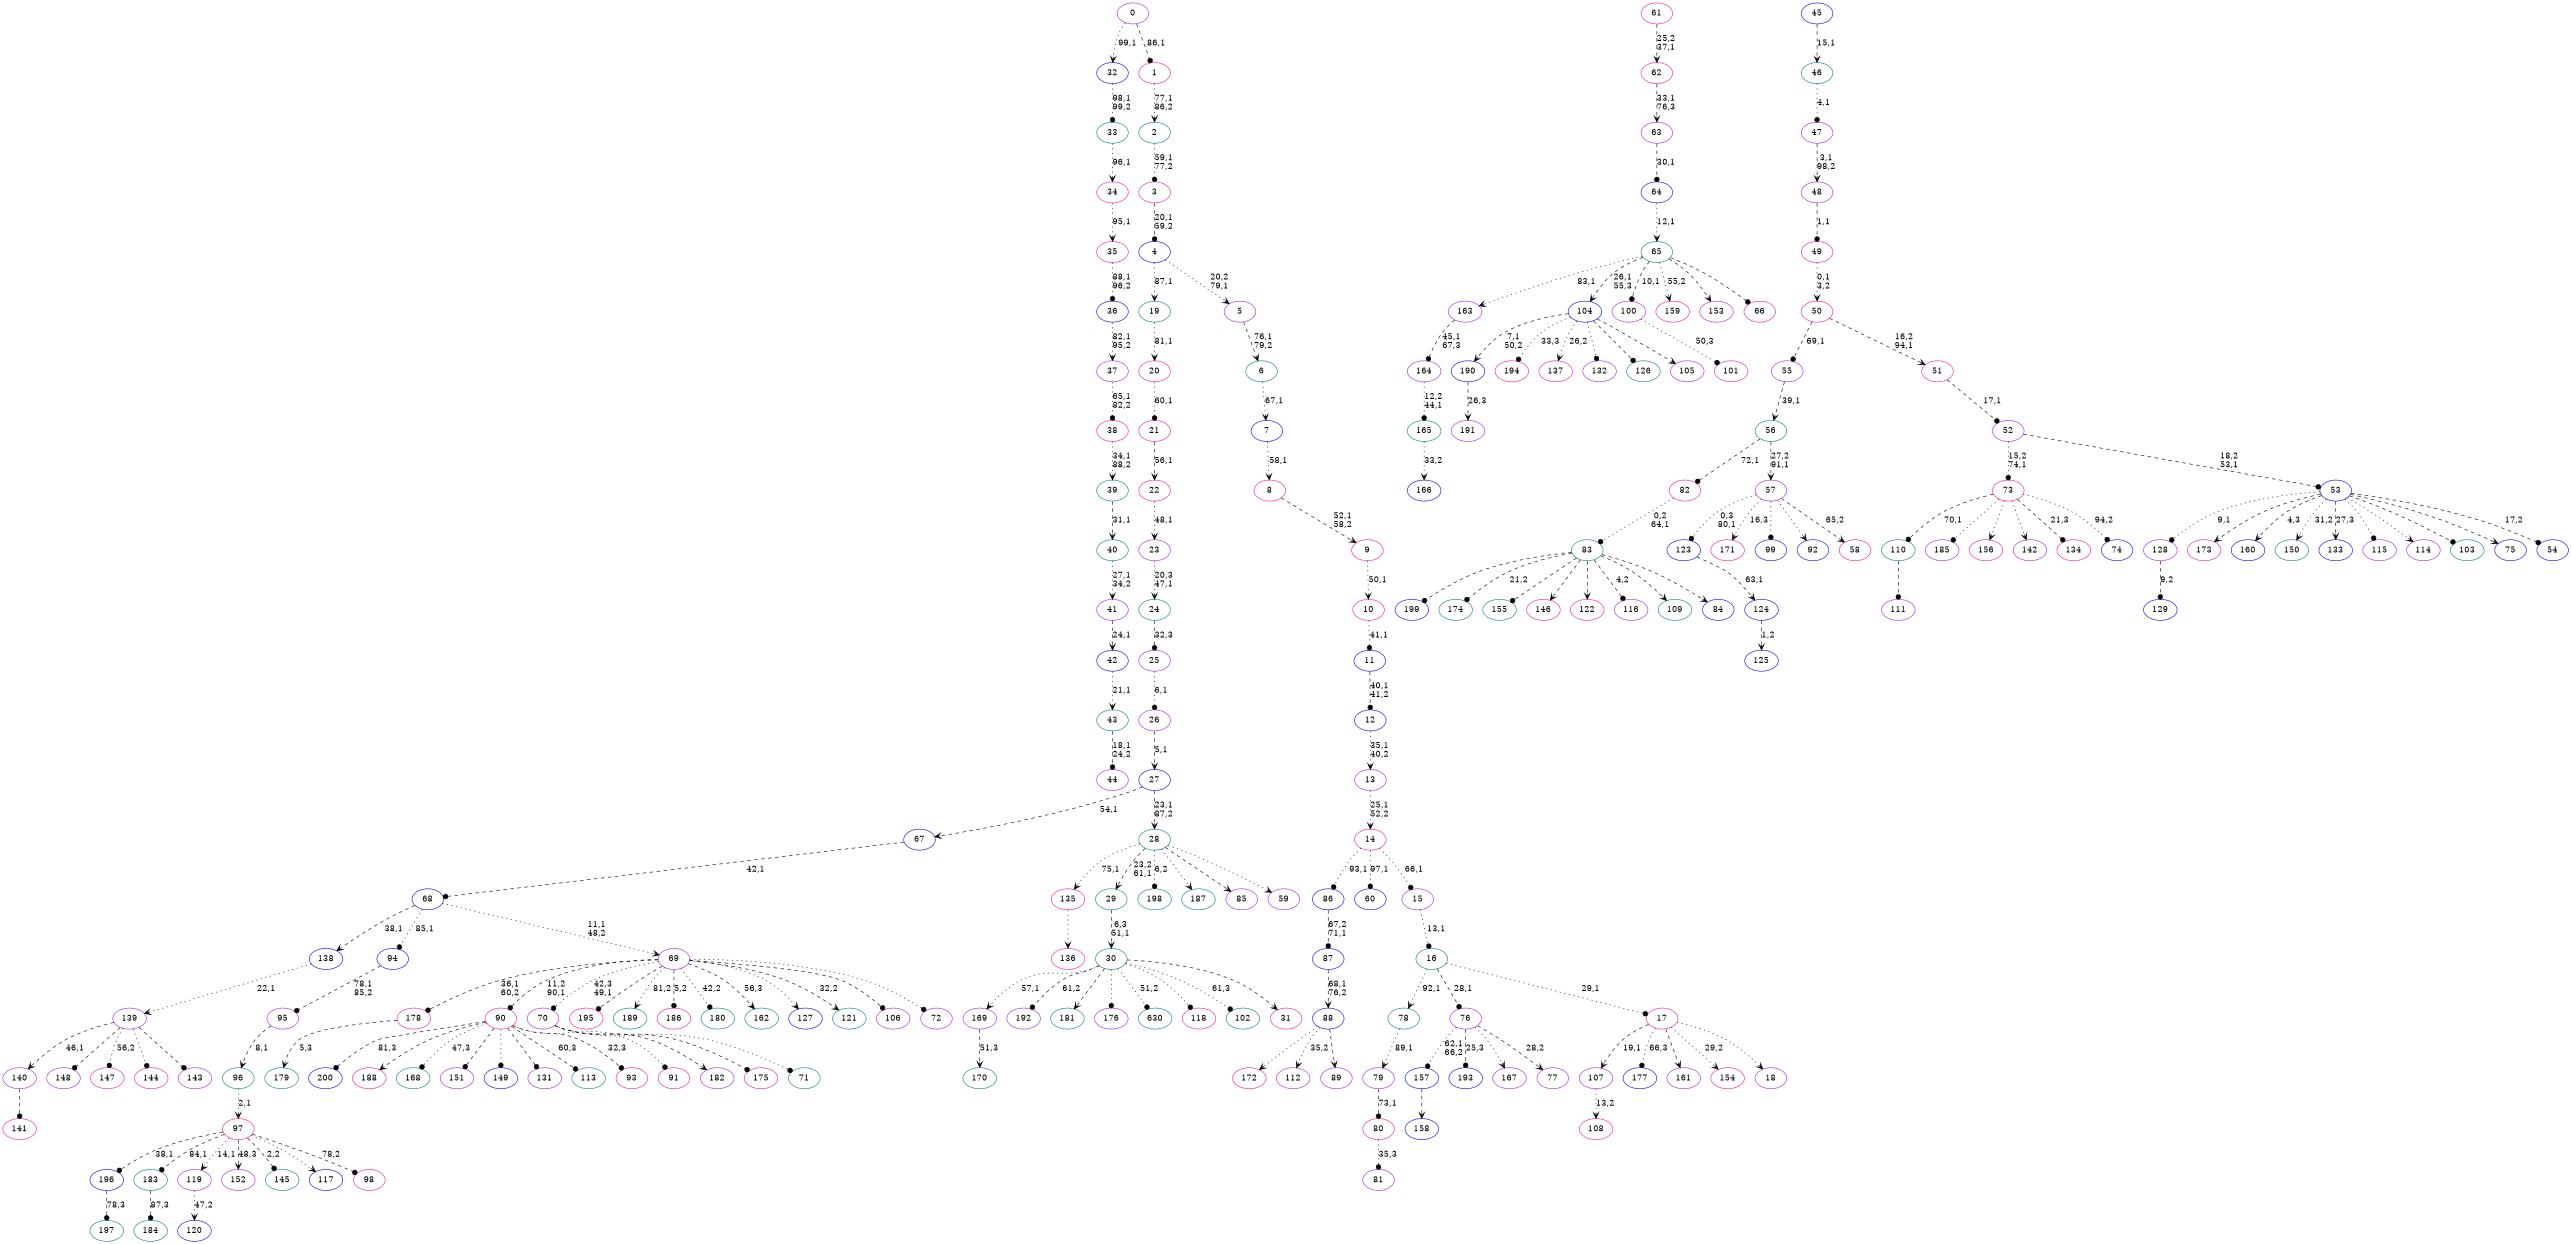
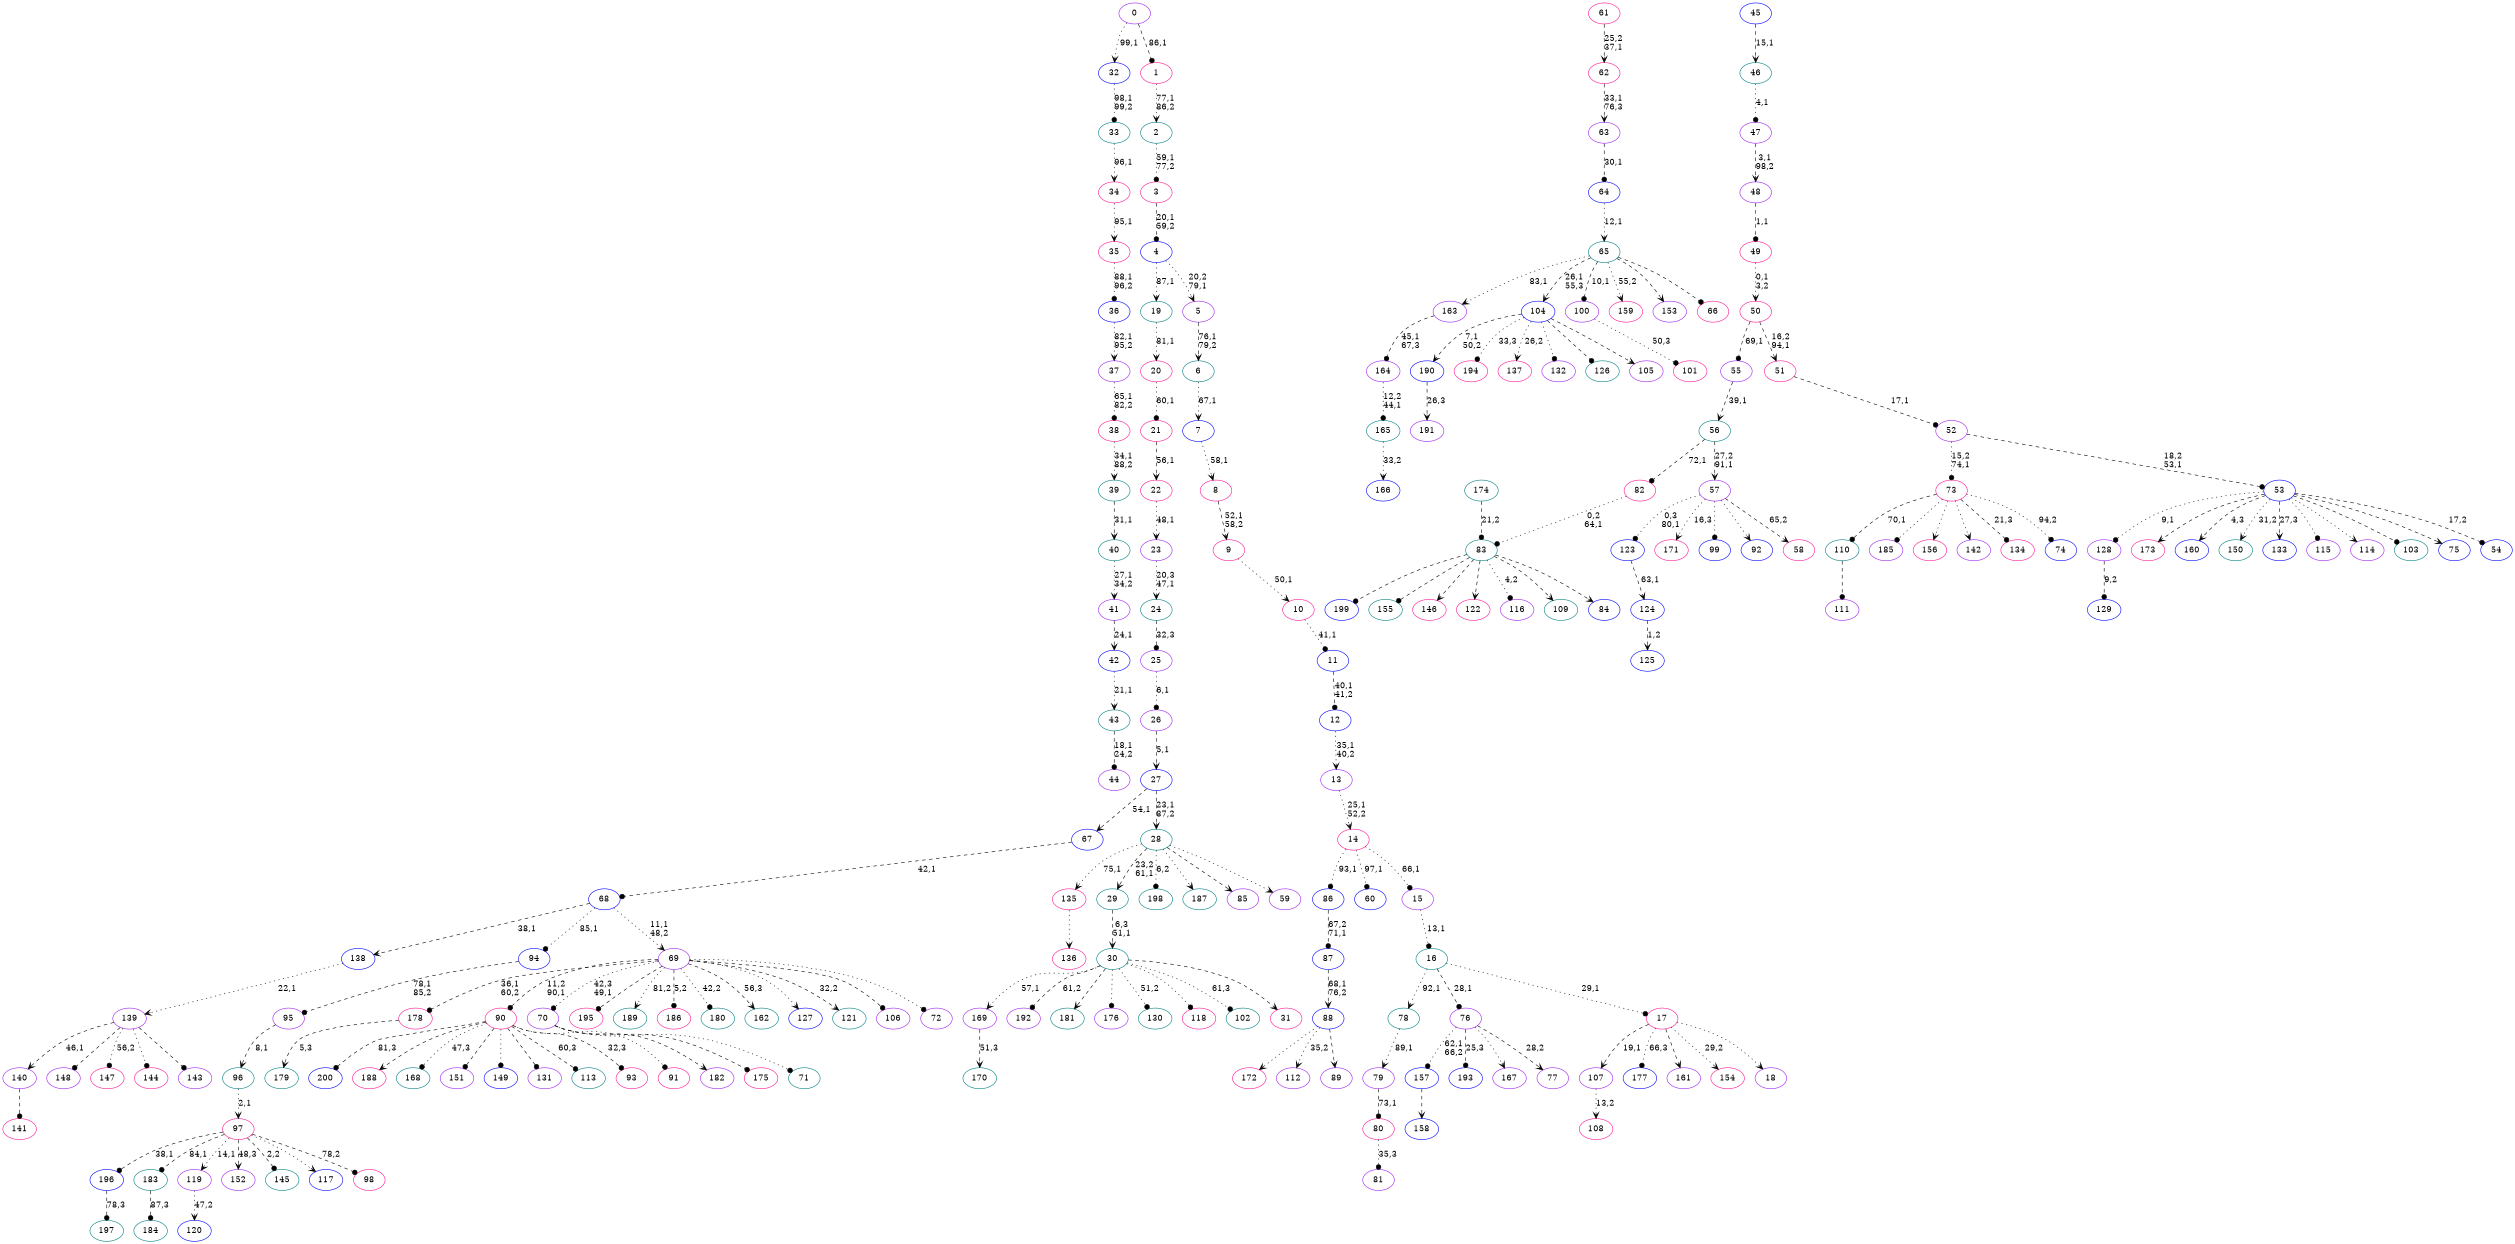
(1517, 568) -> (1481, 518)
(1608, 578) -> (1498, 578)
(1155, 1019) -> (1155, 1019)
